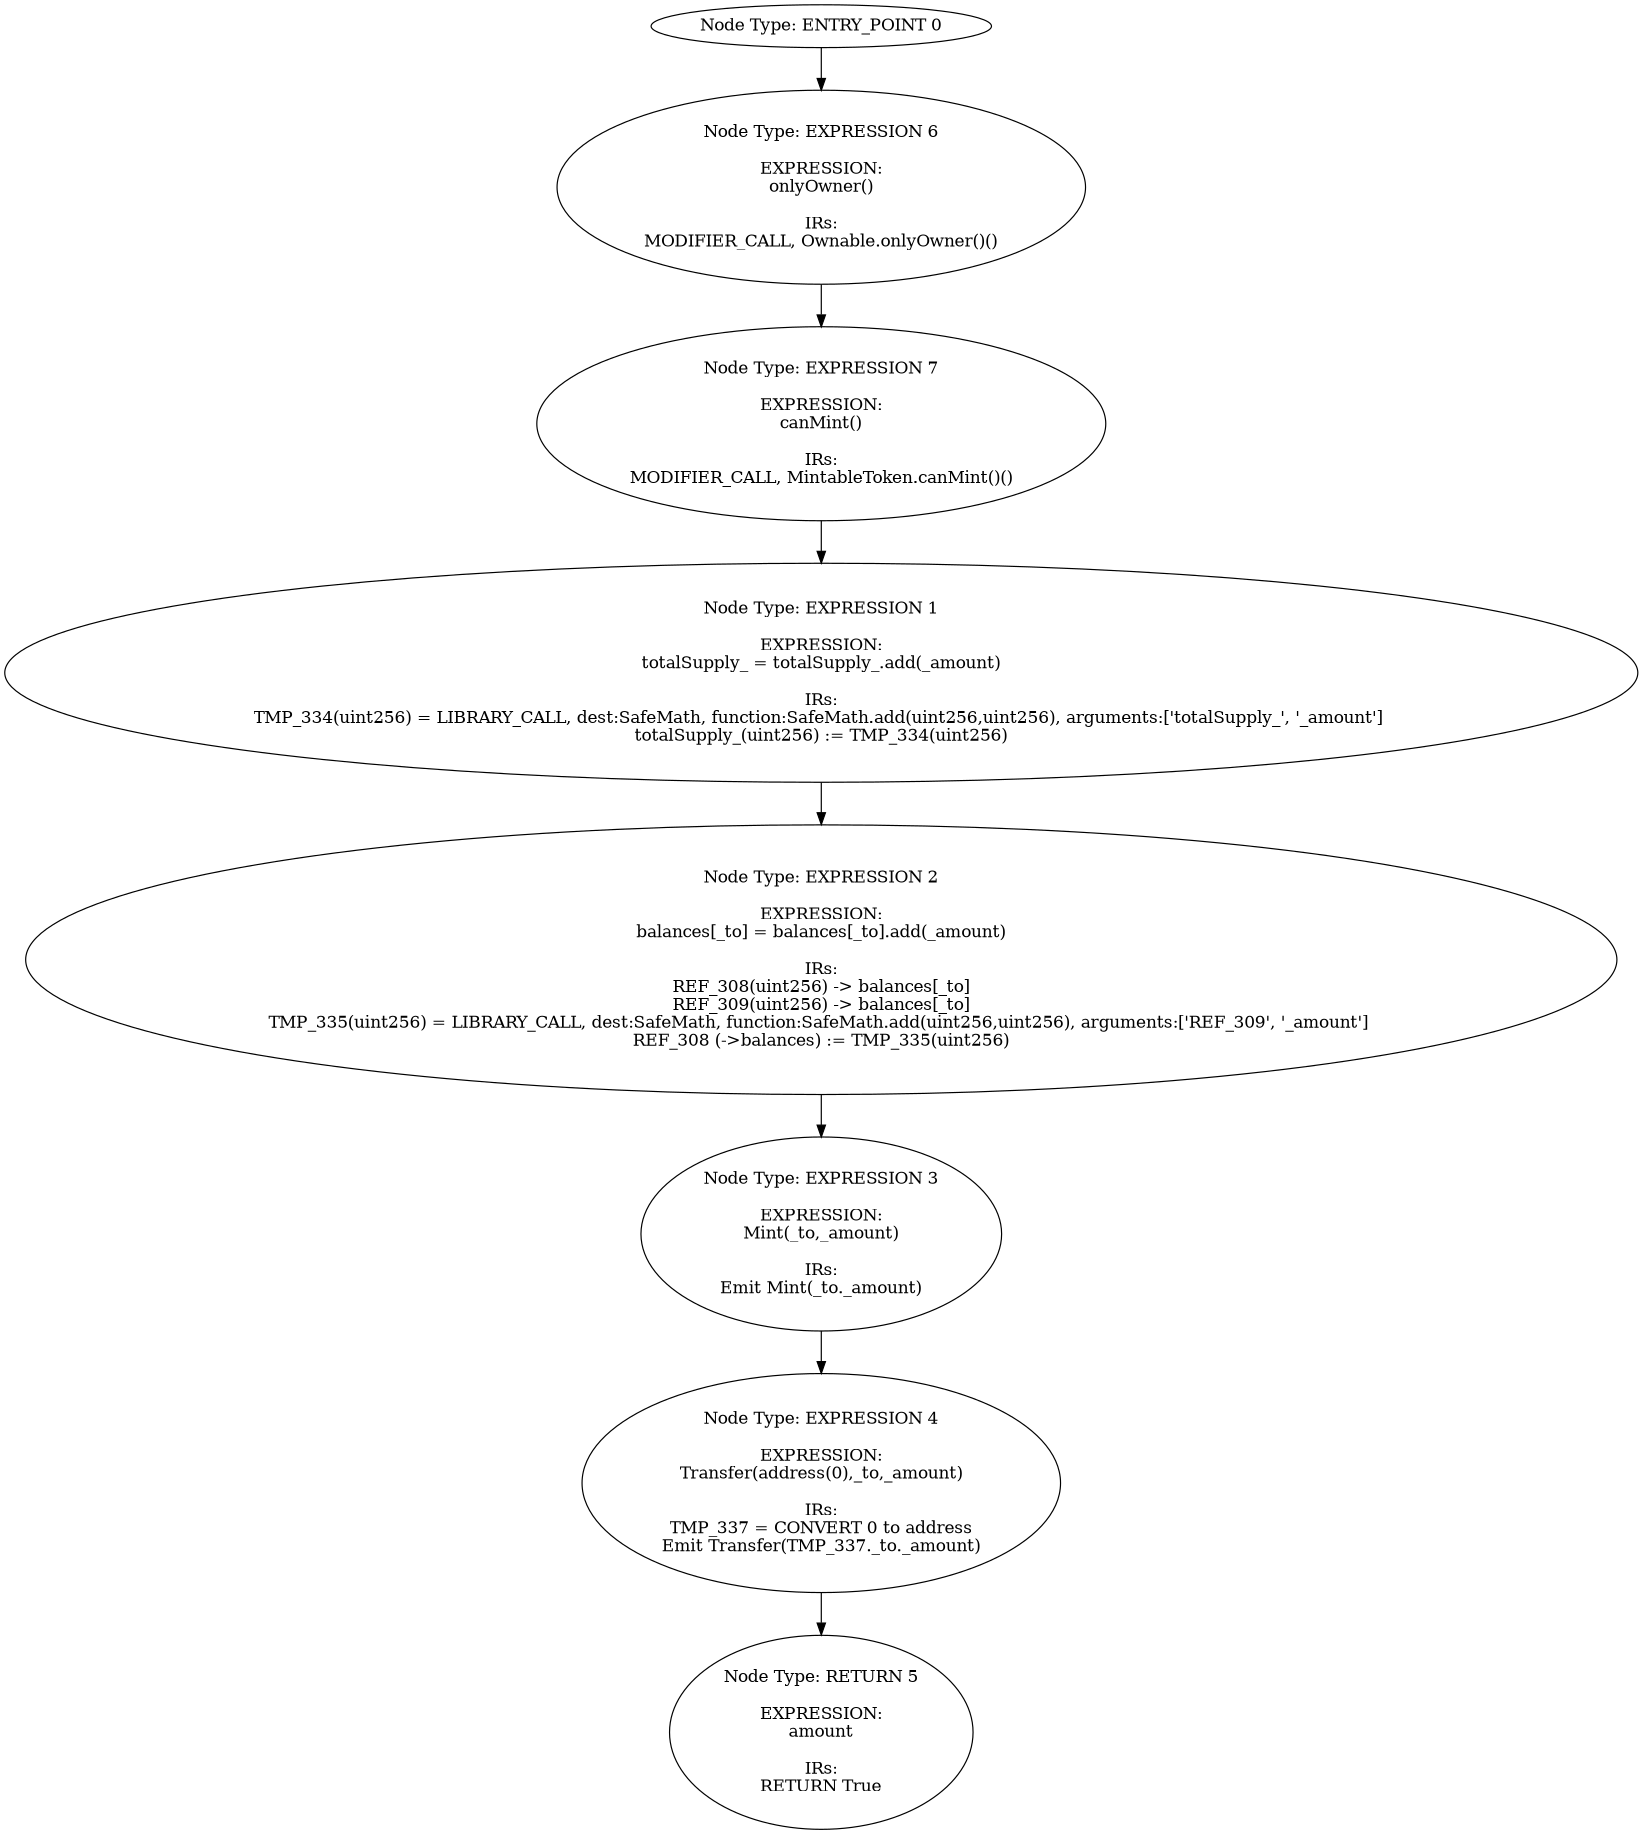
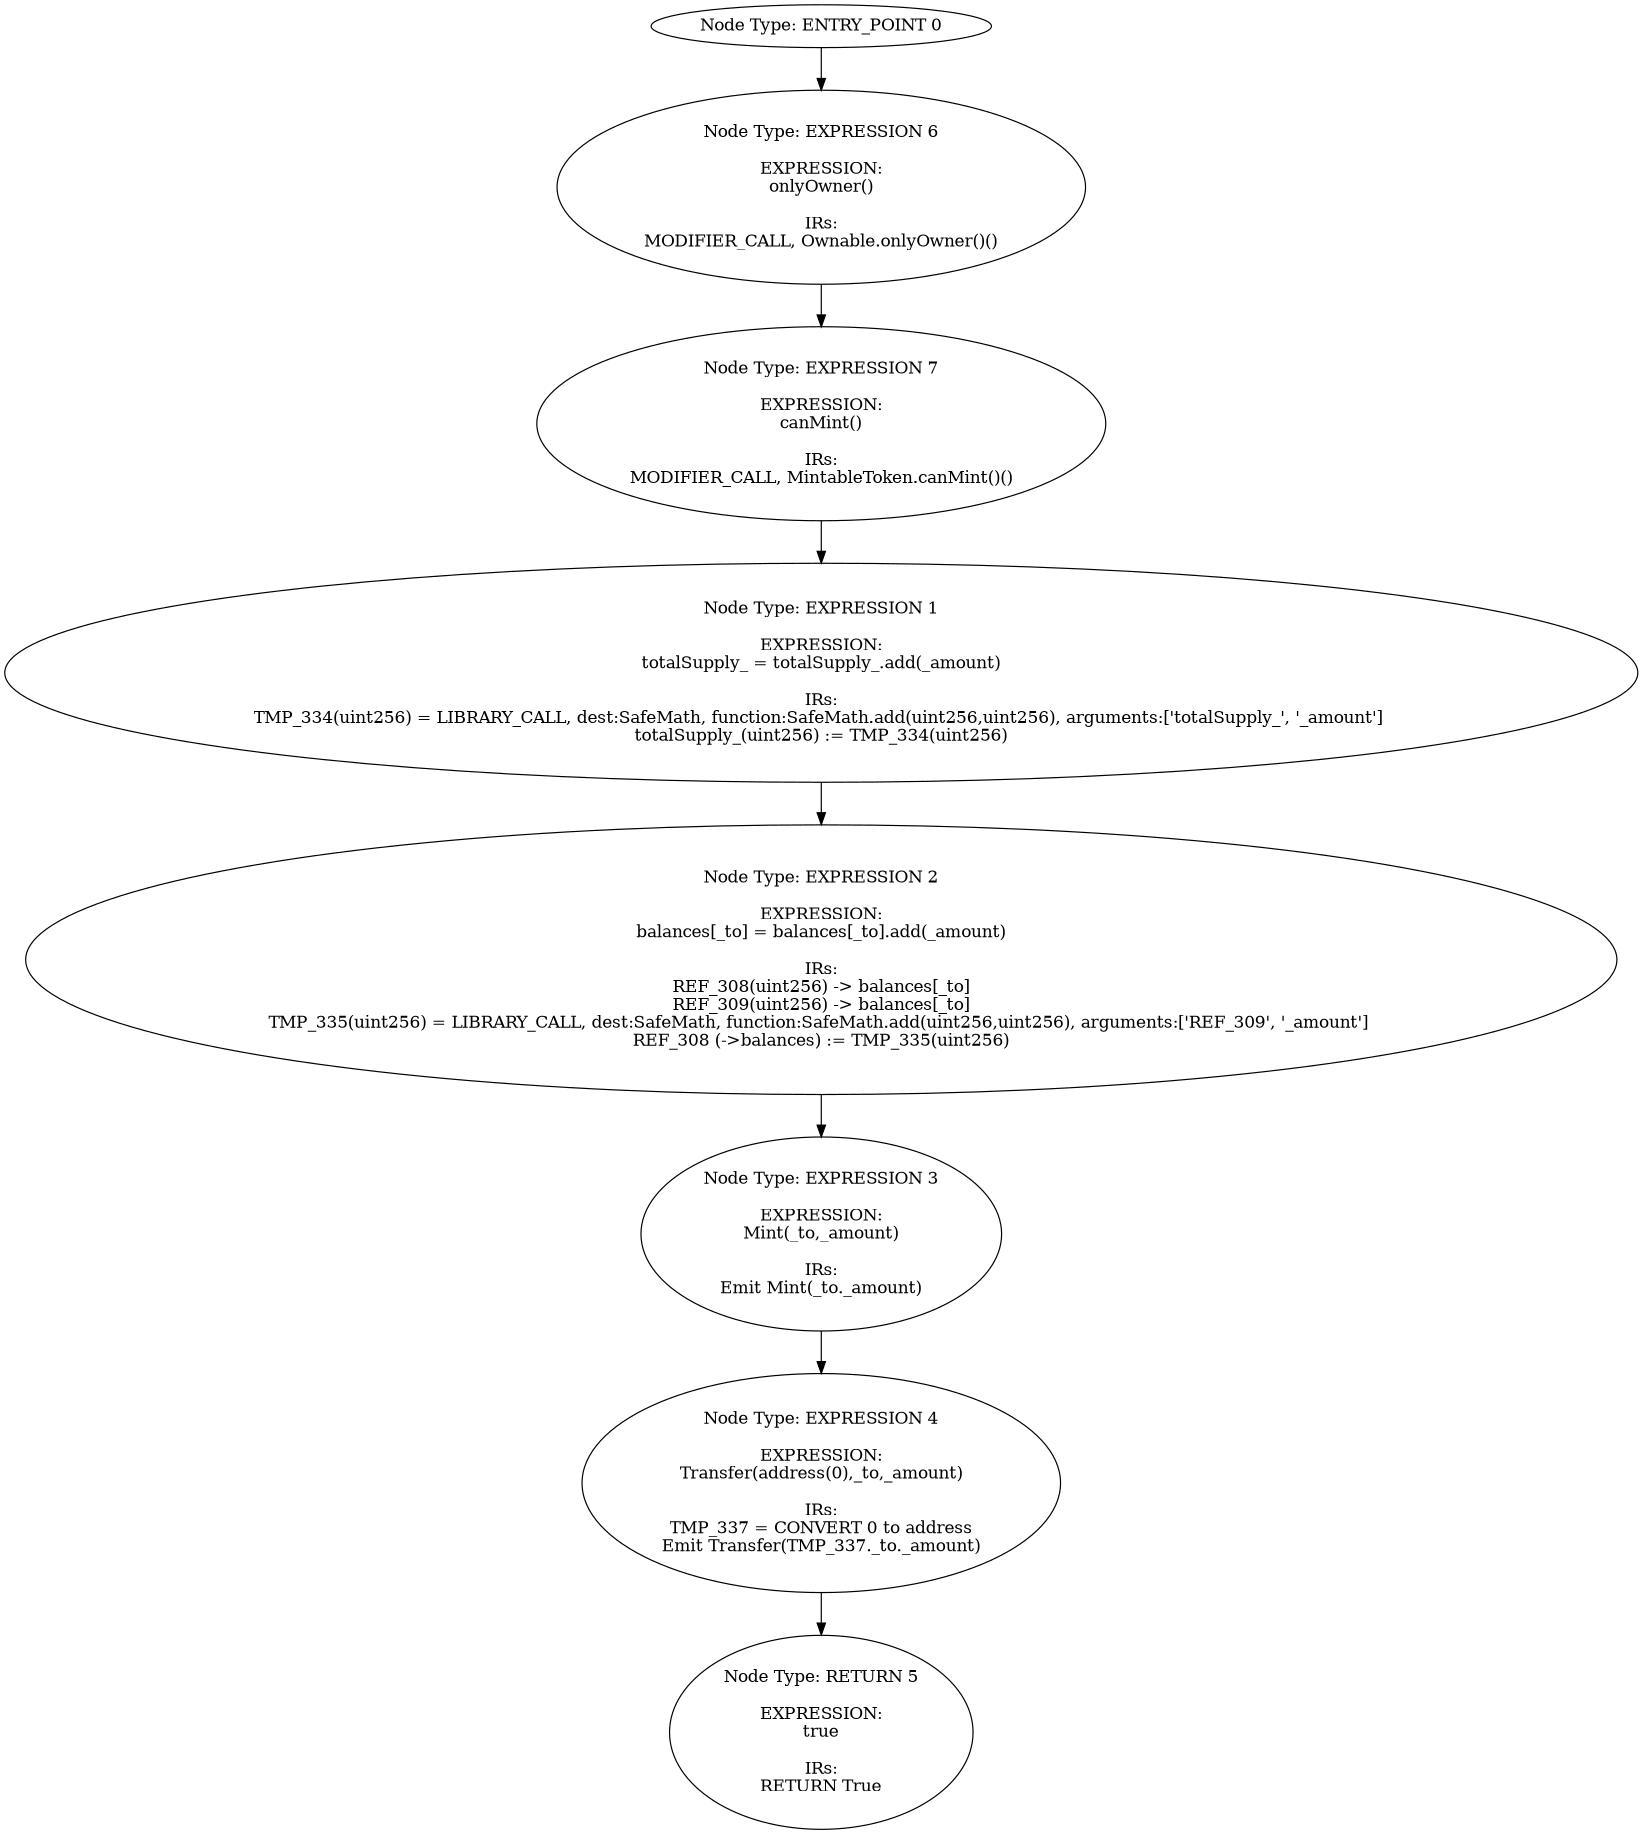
(821, 1732) -> (821, 1732)
